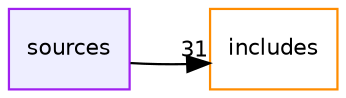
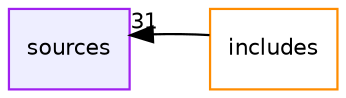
(159, 64) -> (181, 34)
